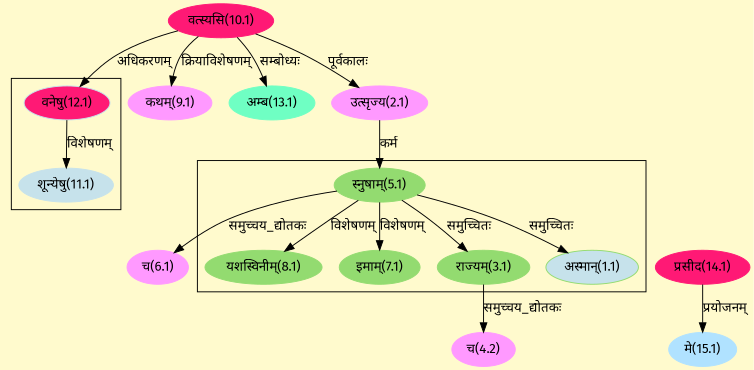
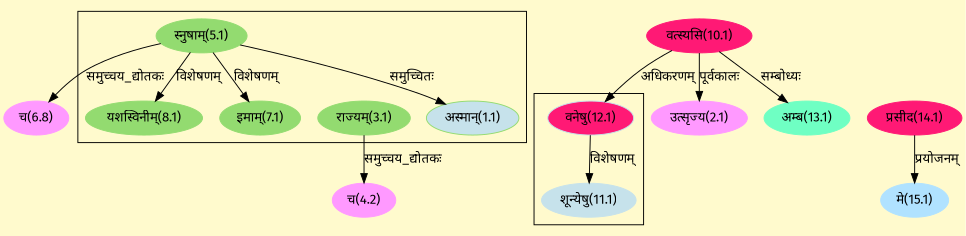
(170, 103) -> none
(380, 139) -> none
(432, 221) -> none
(158, 267) -> (36, 118)
